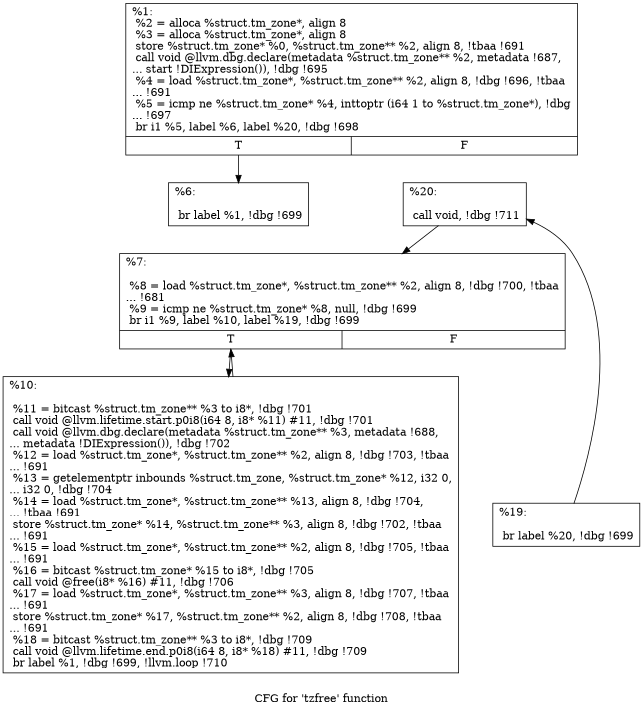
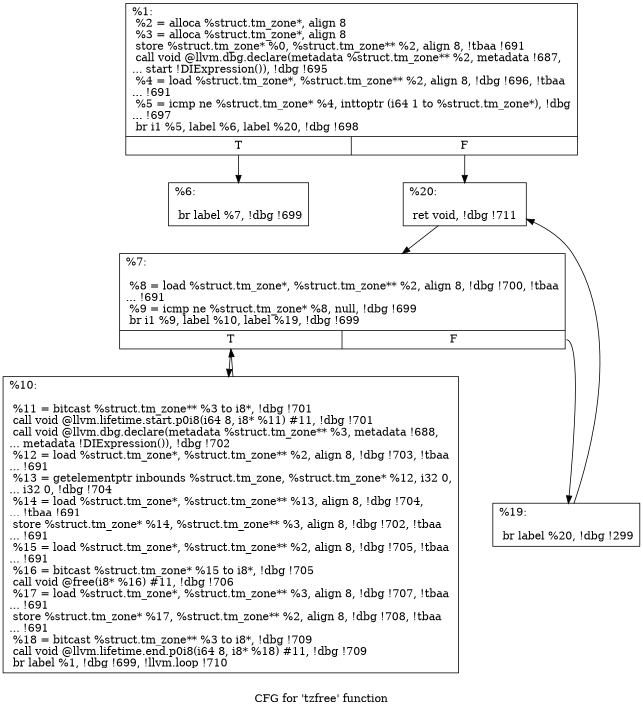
none -> (465, 165)
(239, 216) -> (239, 216)
(465, 216) -> (463, 216)
(146, 298) -> (146, 298)
none -> (575, 417)
(566, 536) -> (566, 536)
